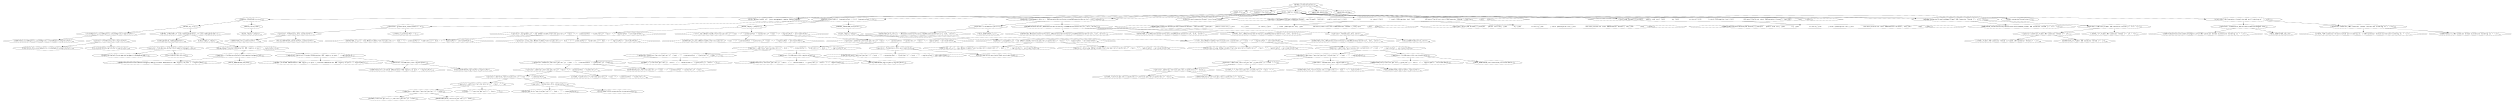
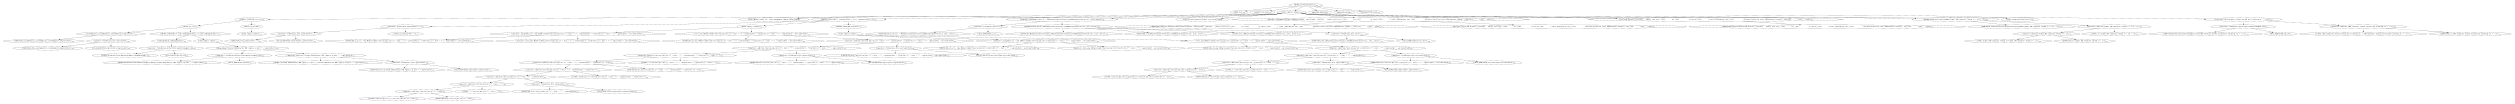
none -> (1370, 12)
